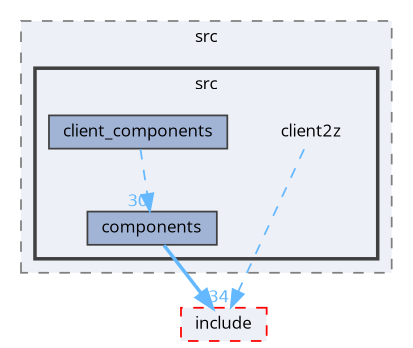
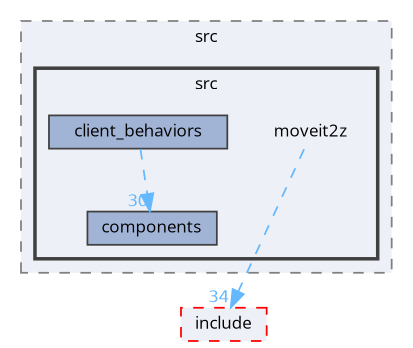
(138, 132) -> (138, 132)
(311, 132) -> (311, 132)
(183, 269) -> none
